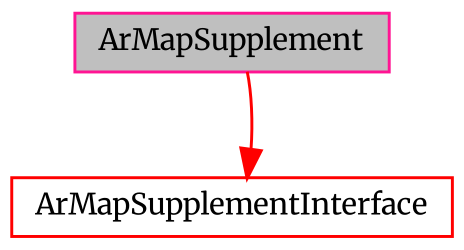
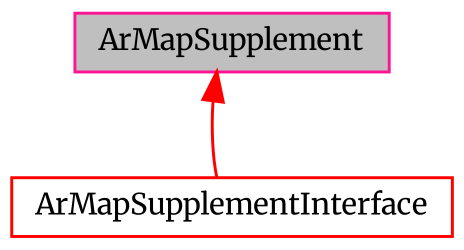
(252, 110) -> (213, 140)
